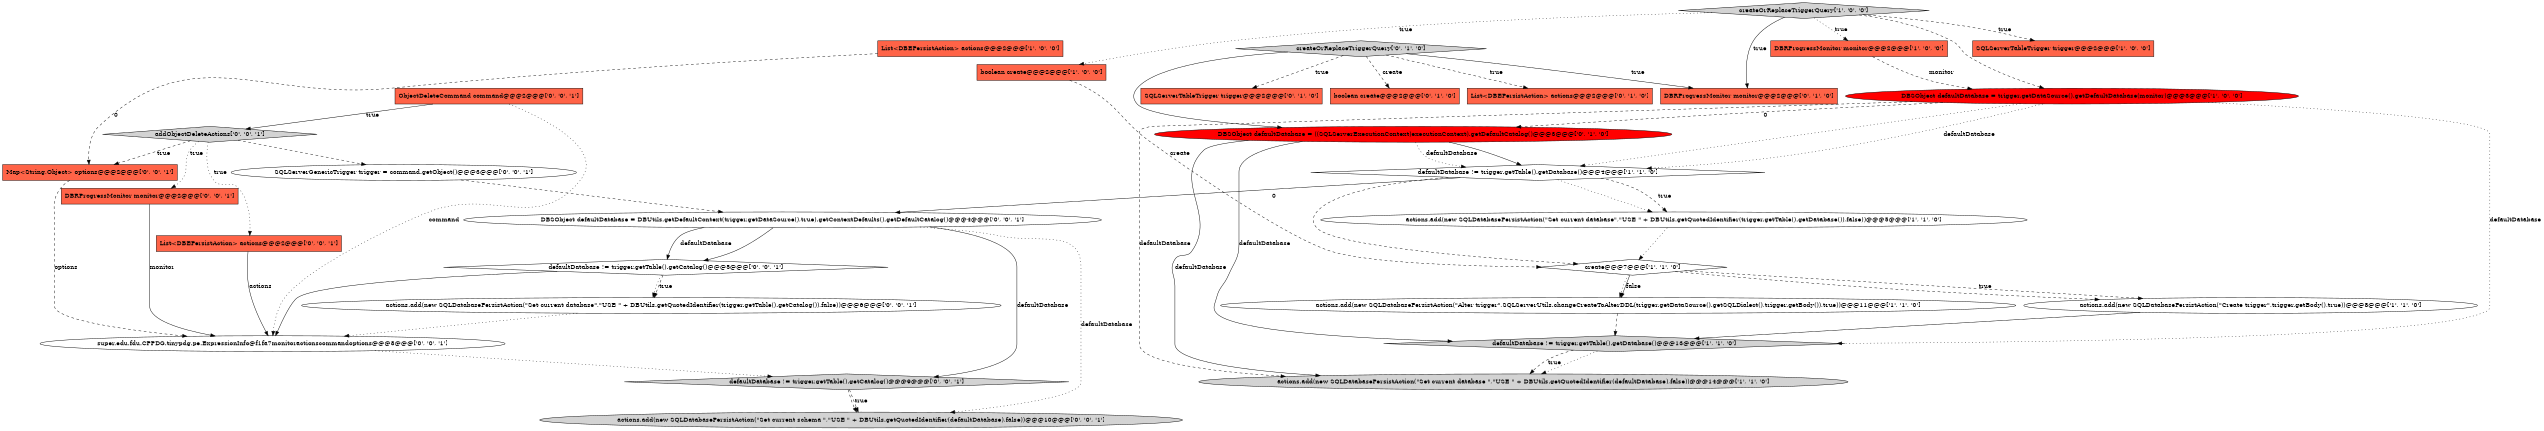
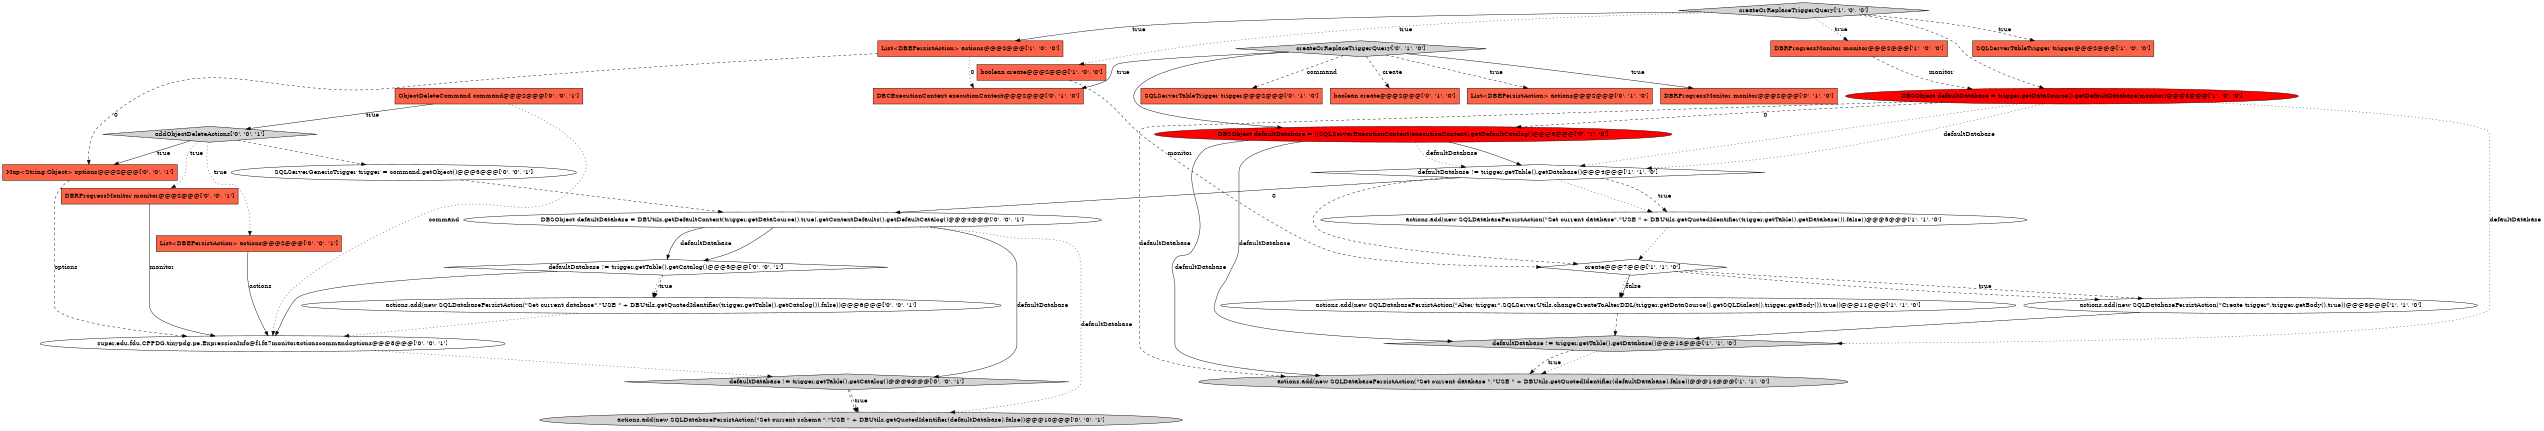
(1752, 43) -> (1360, 17)
(1322, 72) -> (1322, 72)
none -> (978, 96)
(154, 152) -> (154, 152)
(1180, 153) -> (1180, 153)
